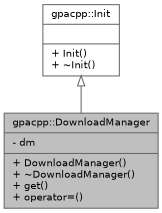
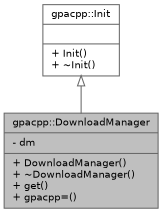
(48, 197) -> (45, 197)
